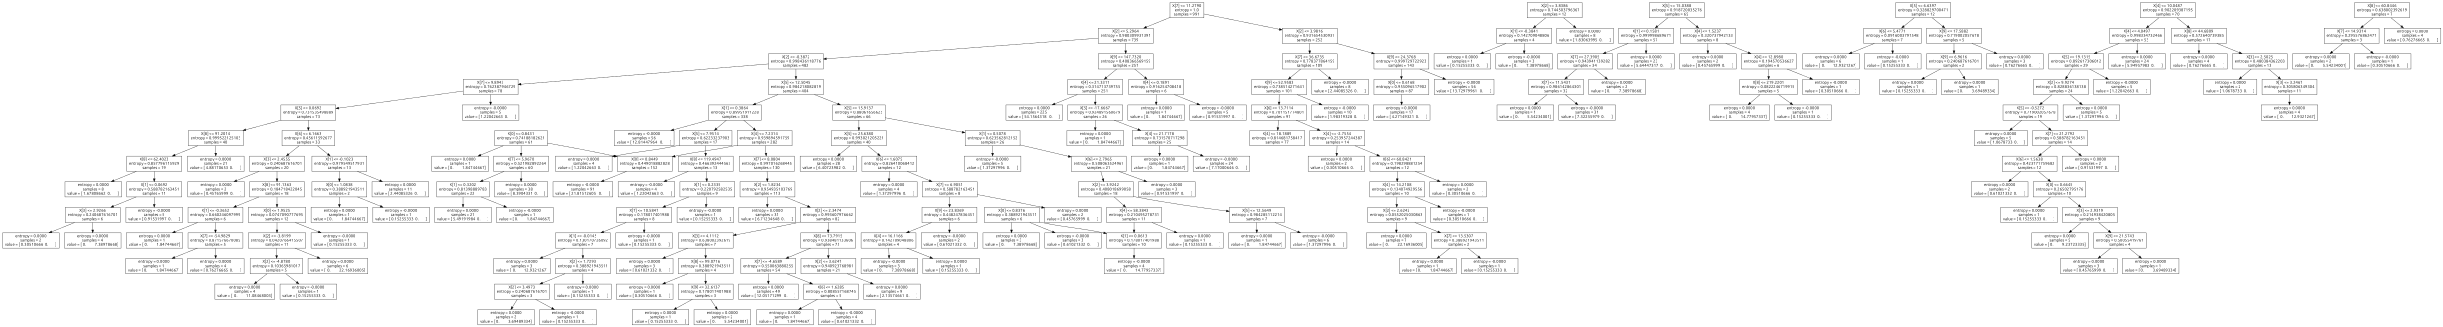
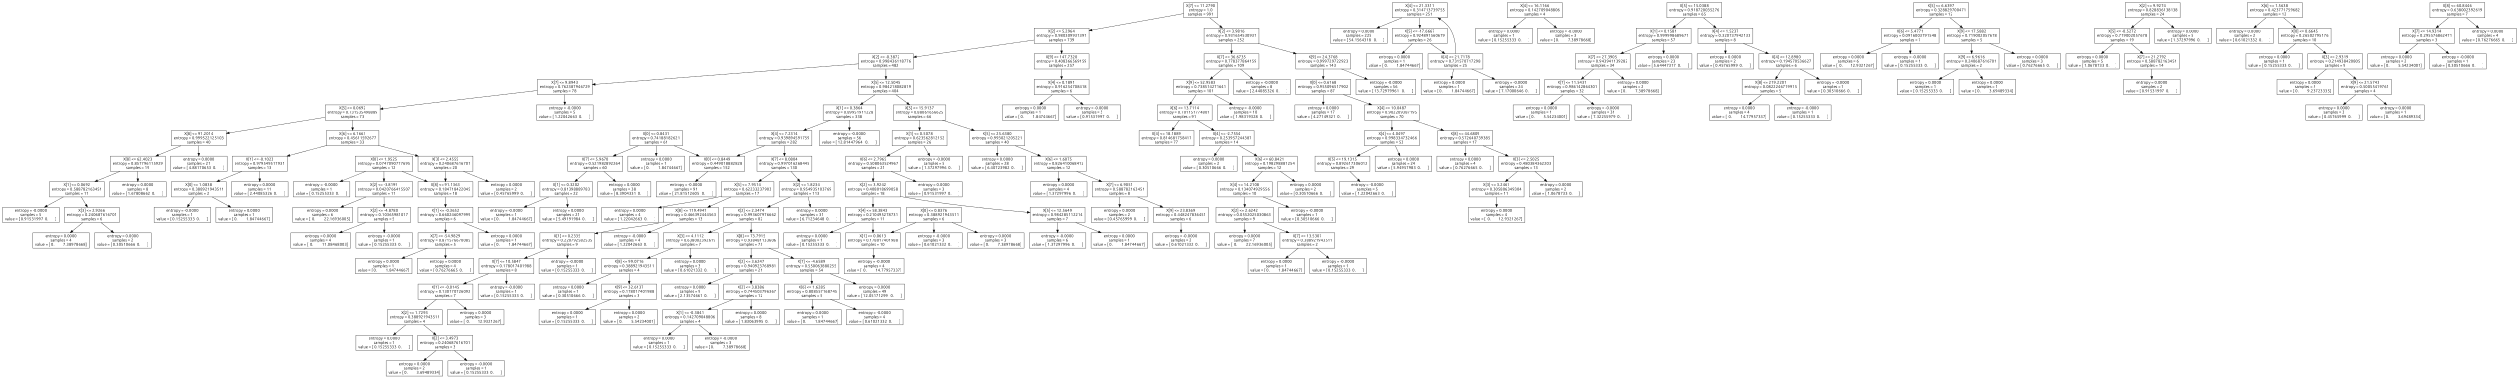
(1112, 73) -> (1453, 34)
(2069, 73) -> none
none -> (1356, 99)
(721, 124) -> (767, 176)
(2046, 150) -> none
(277, 201) -> (413, 176)
(920, 227) -> none
none -> (751, 277)
